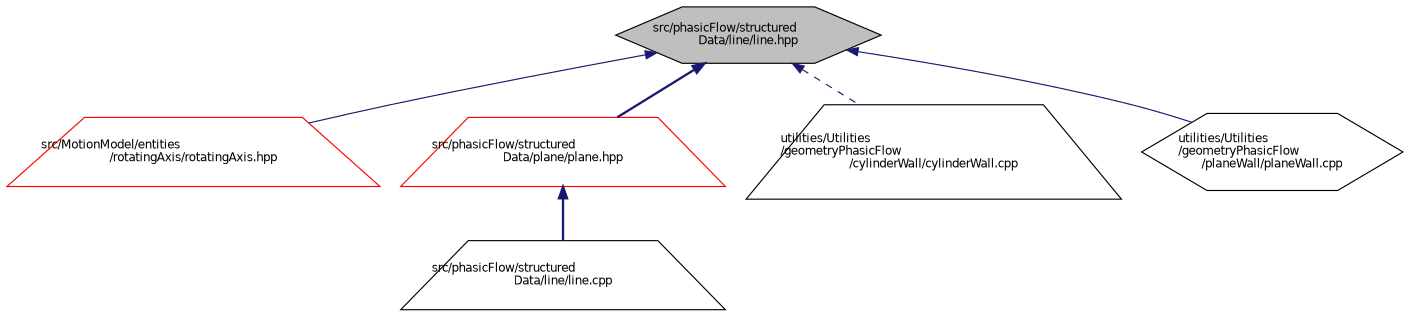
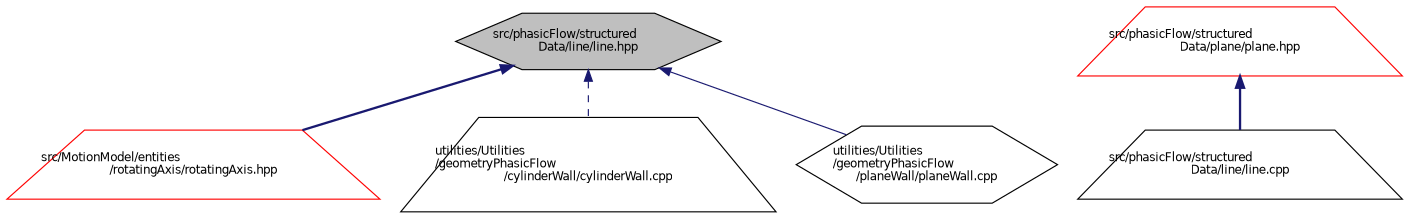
(477, 87) -> (402, 100)
(656, 93) -> none
